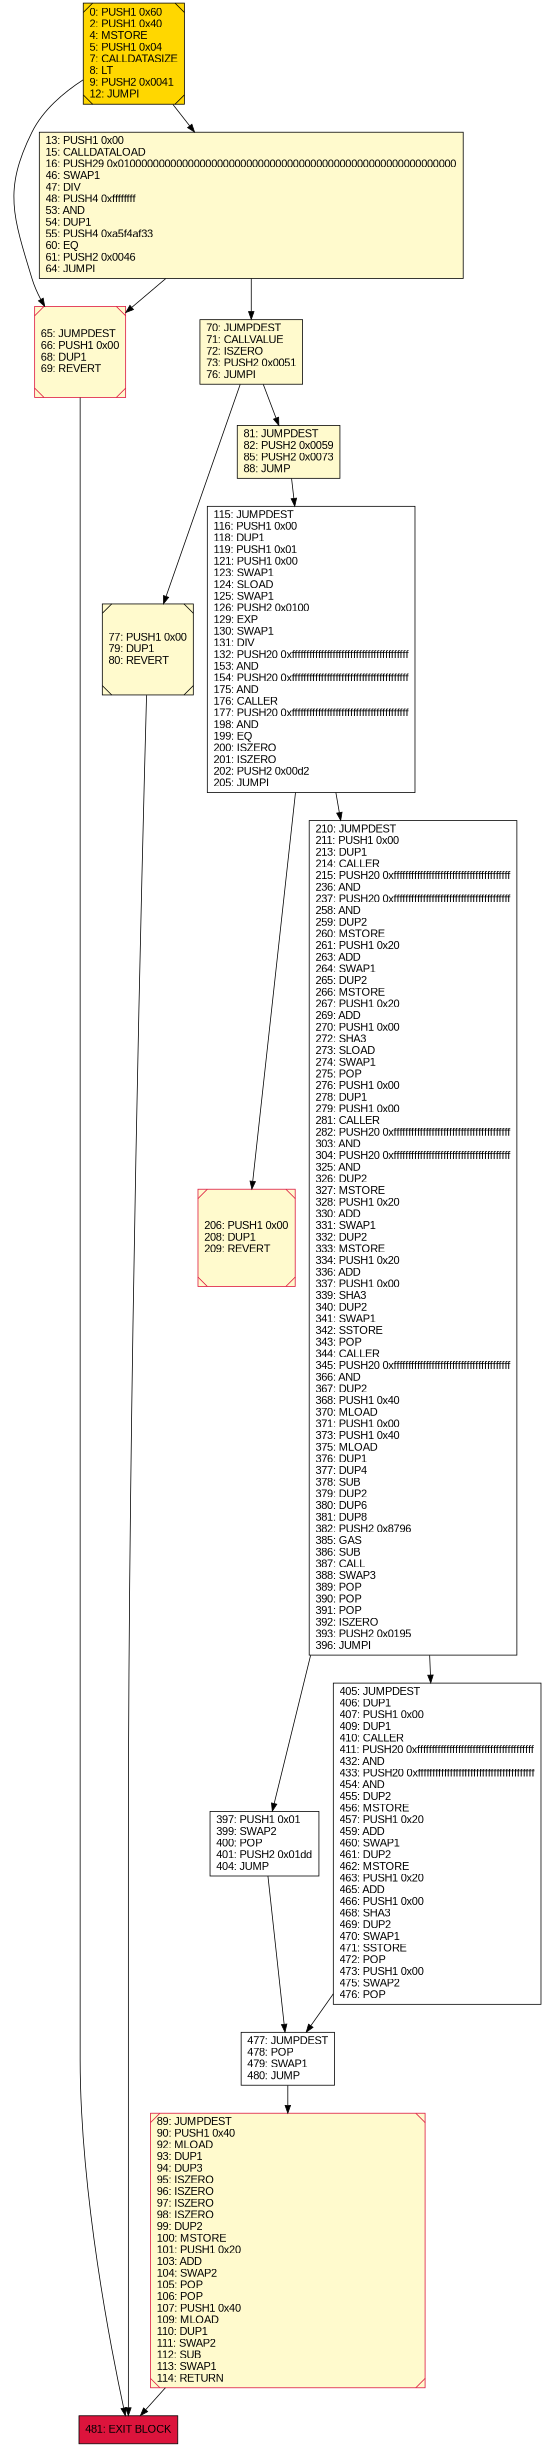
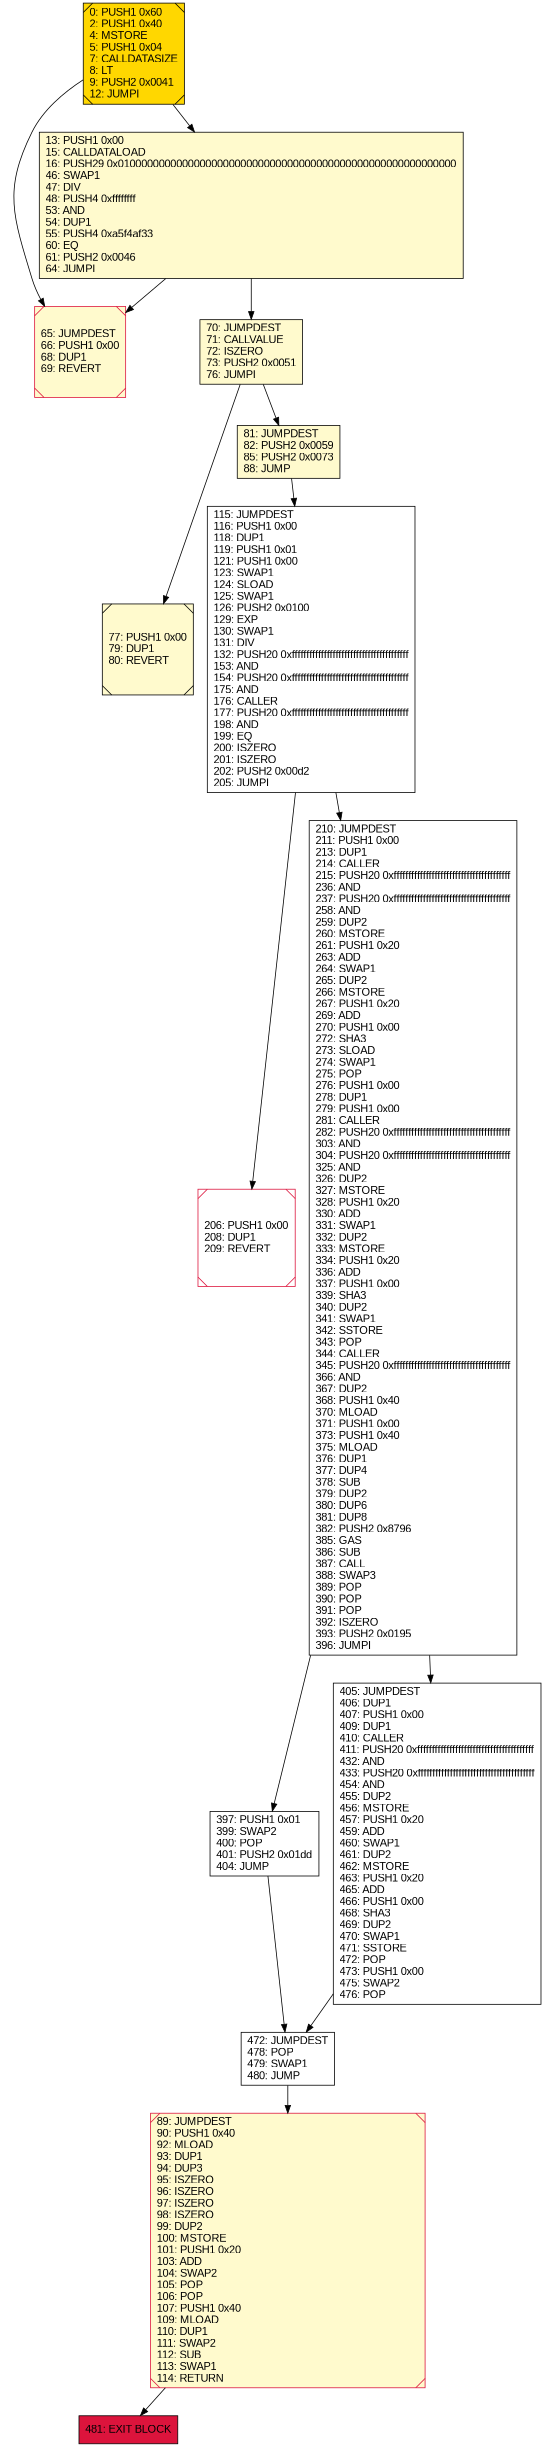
(247, 1238) -> (247, 1238)
(80, 1404) -> none
(130, 1551) -> none
(288, 2059) -> (288, 2059)
